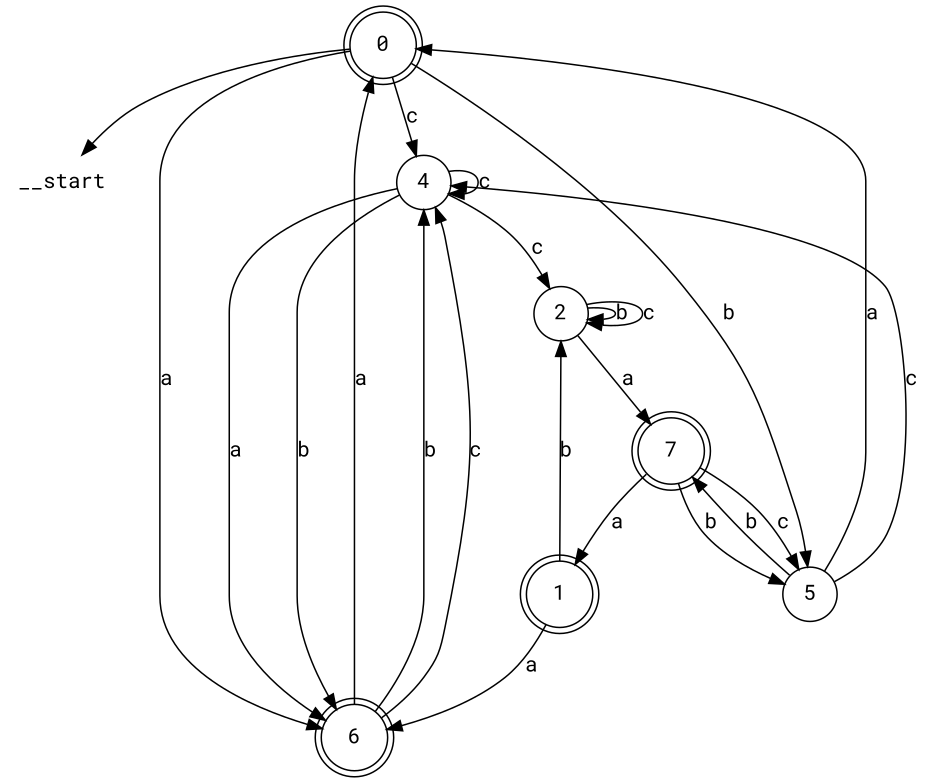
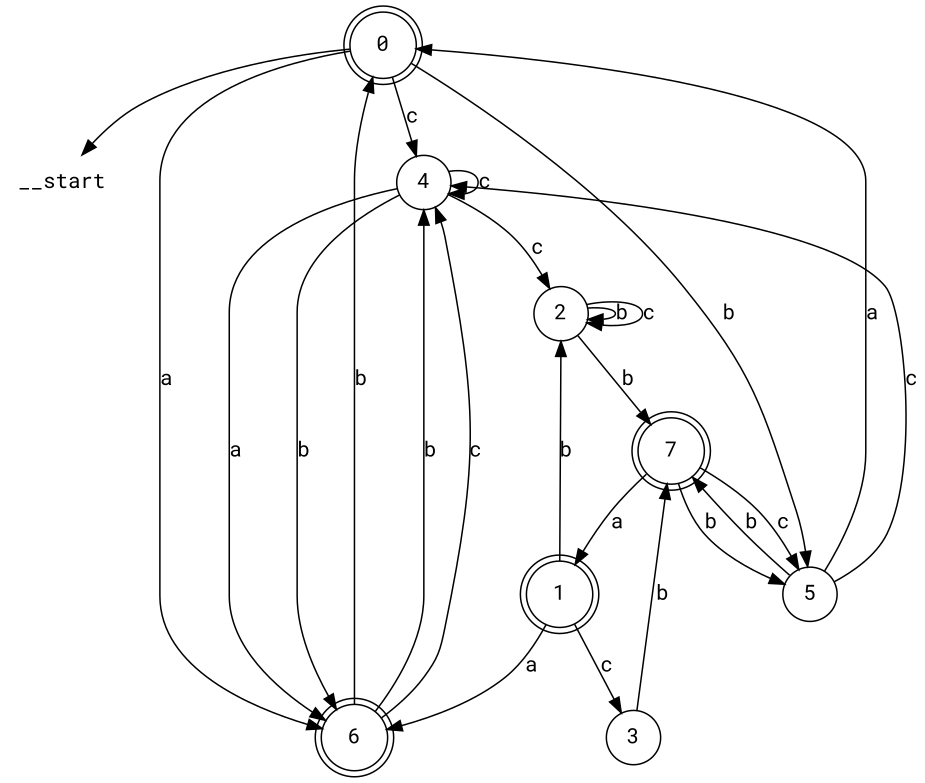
(361, 379) -> (361, 379)
(628, 379) -> (628, 379)
none -> (634, 738)
